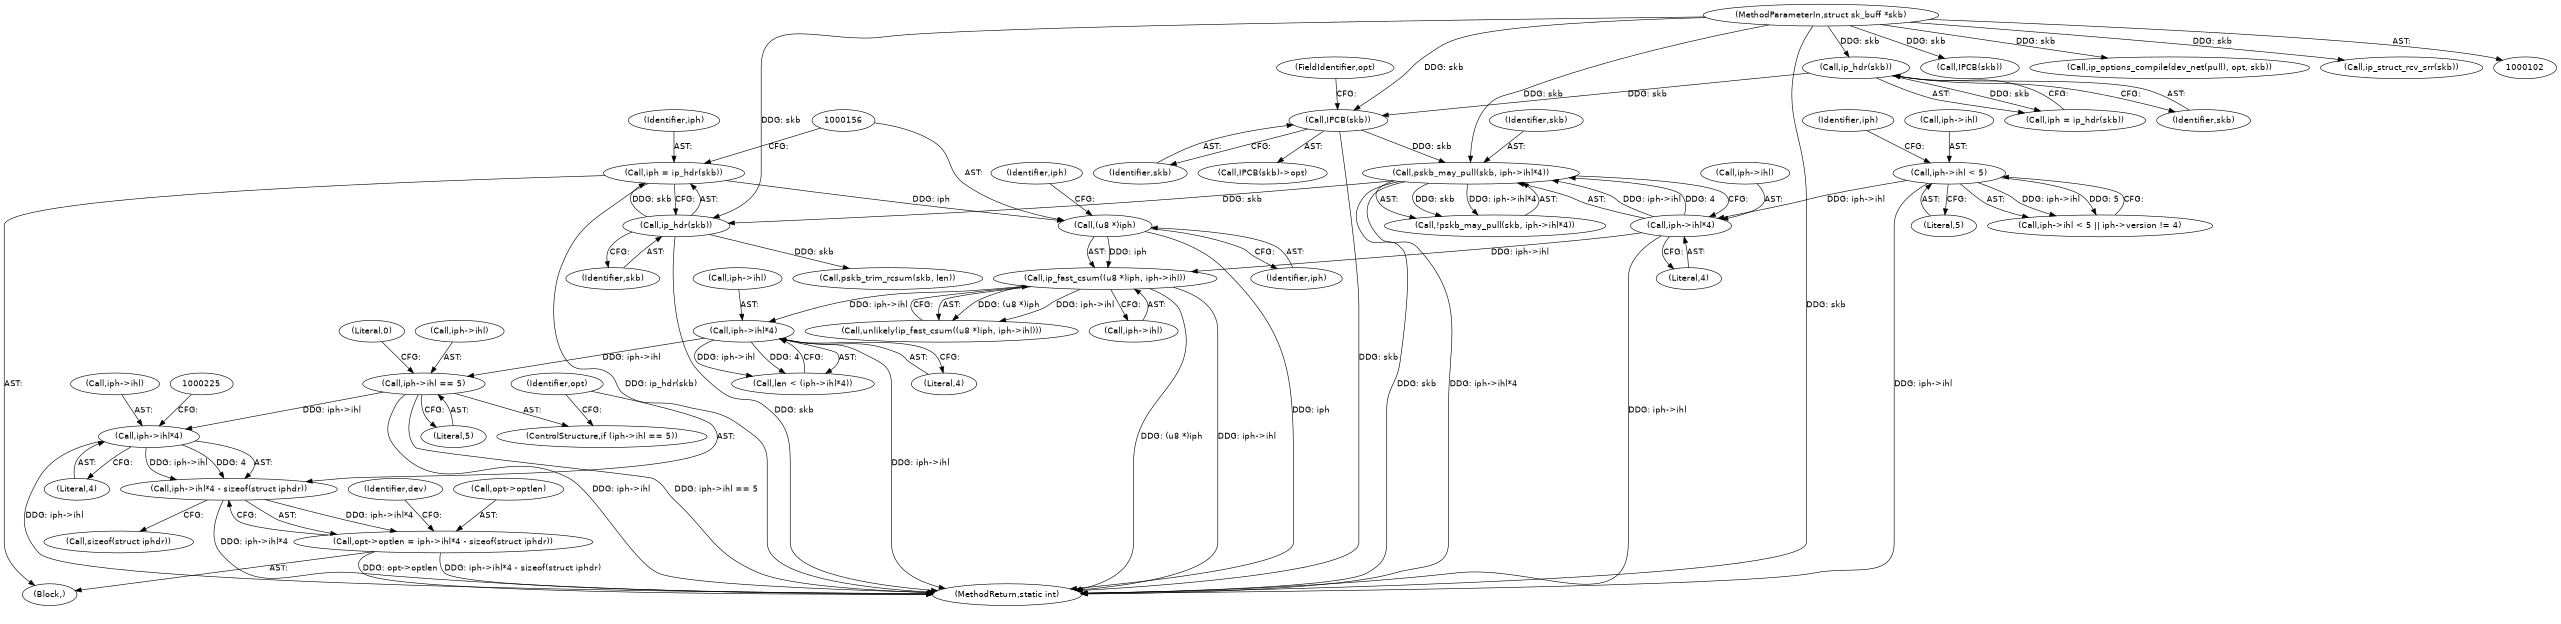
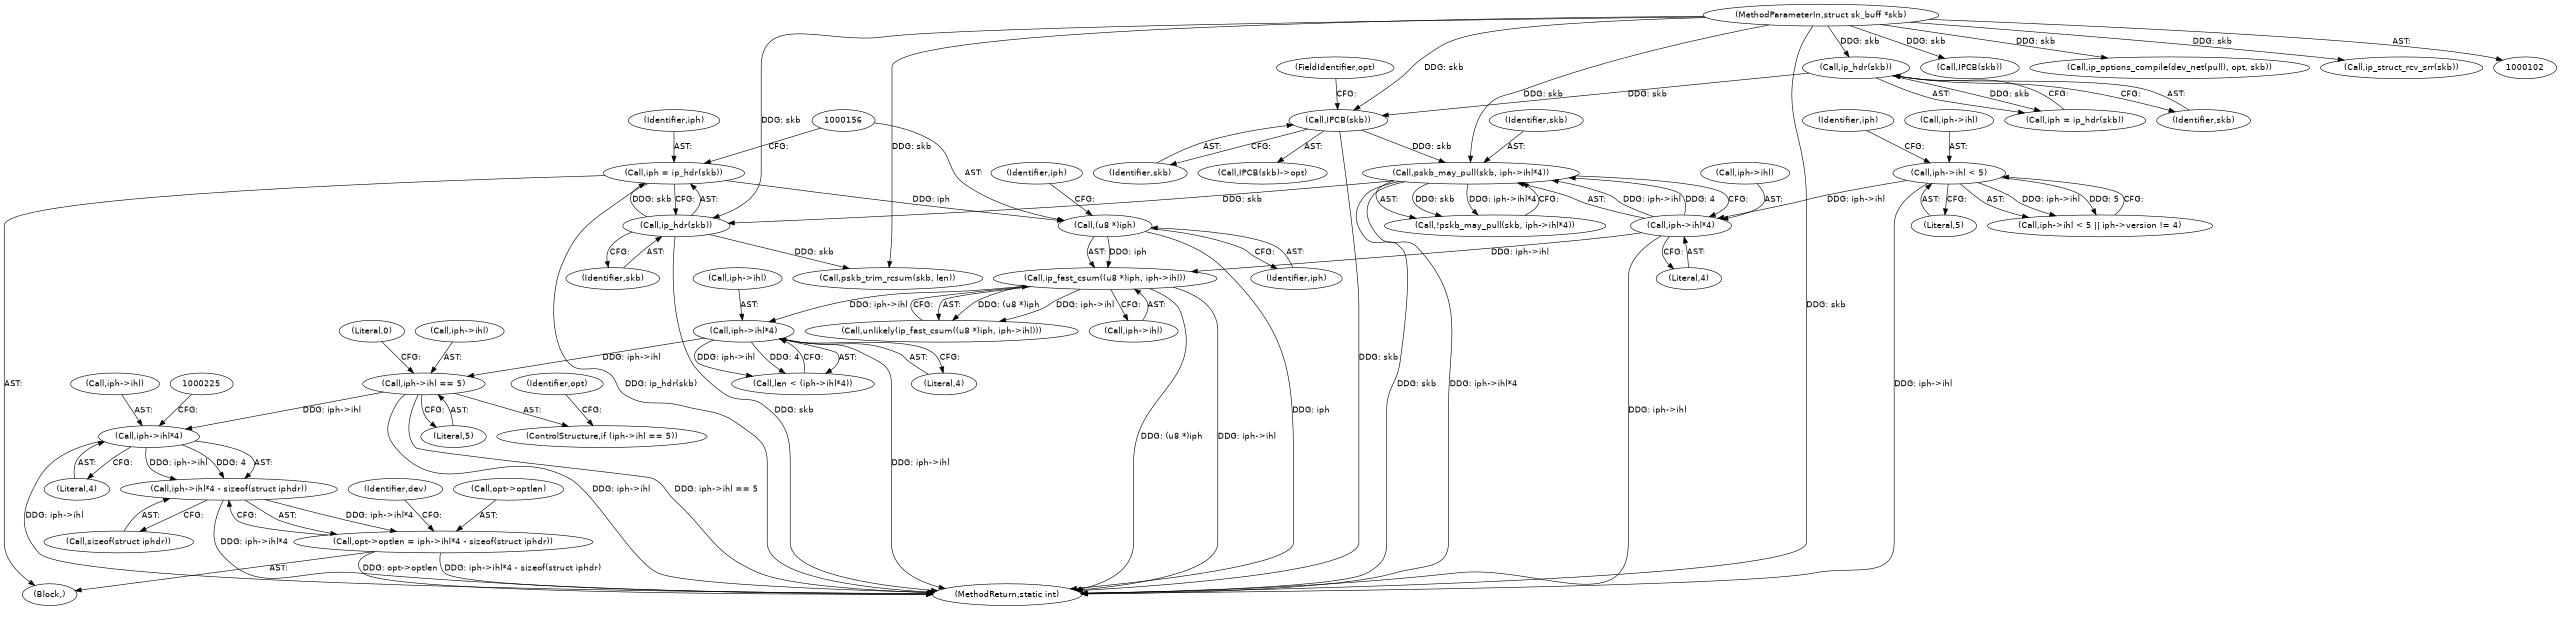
none -> (1173, 29)
(1550, 200) -> (1550, 200)
(617, 468) -> (141, 512)
